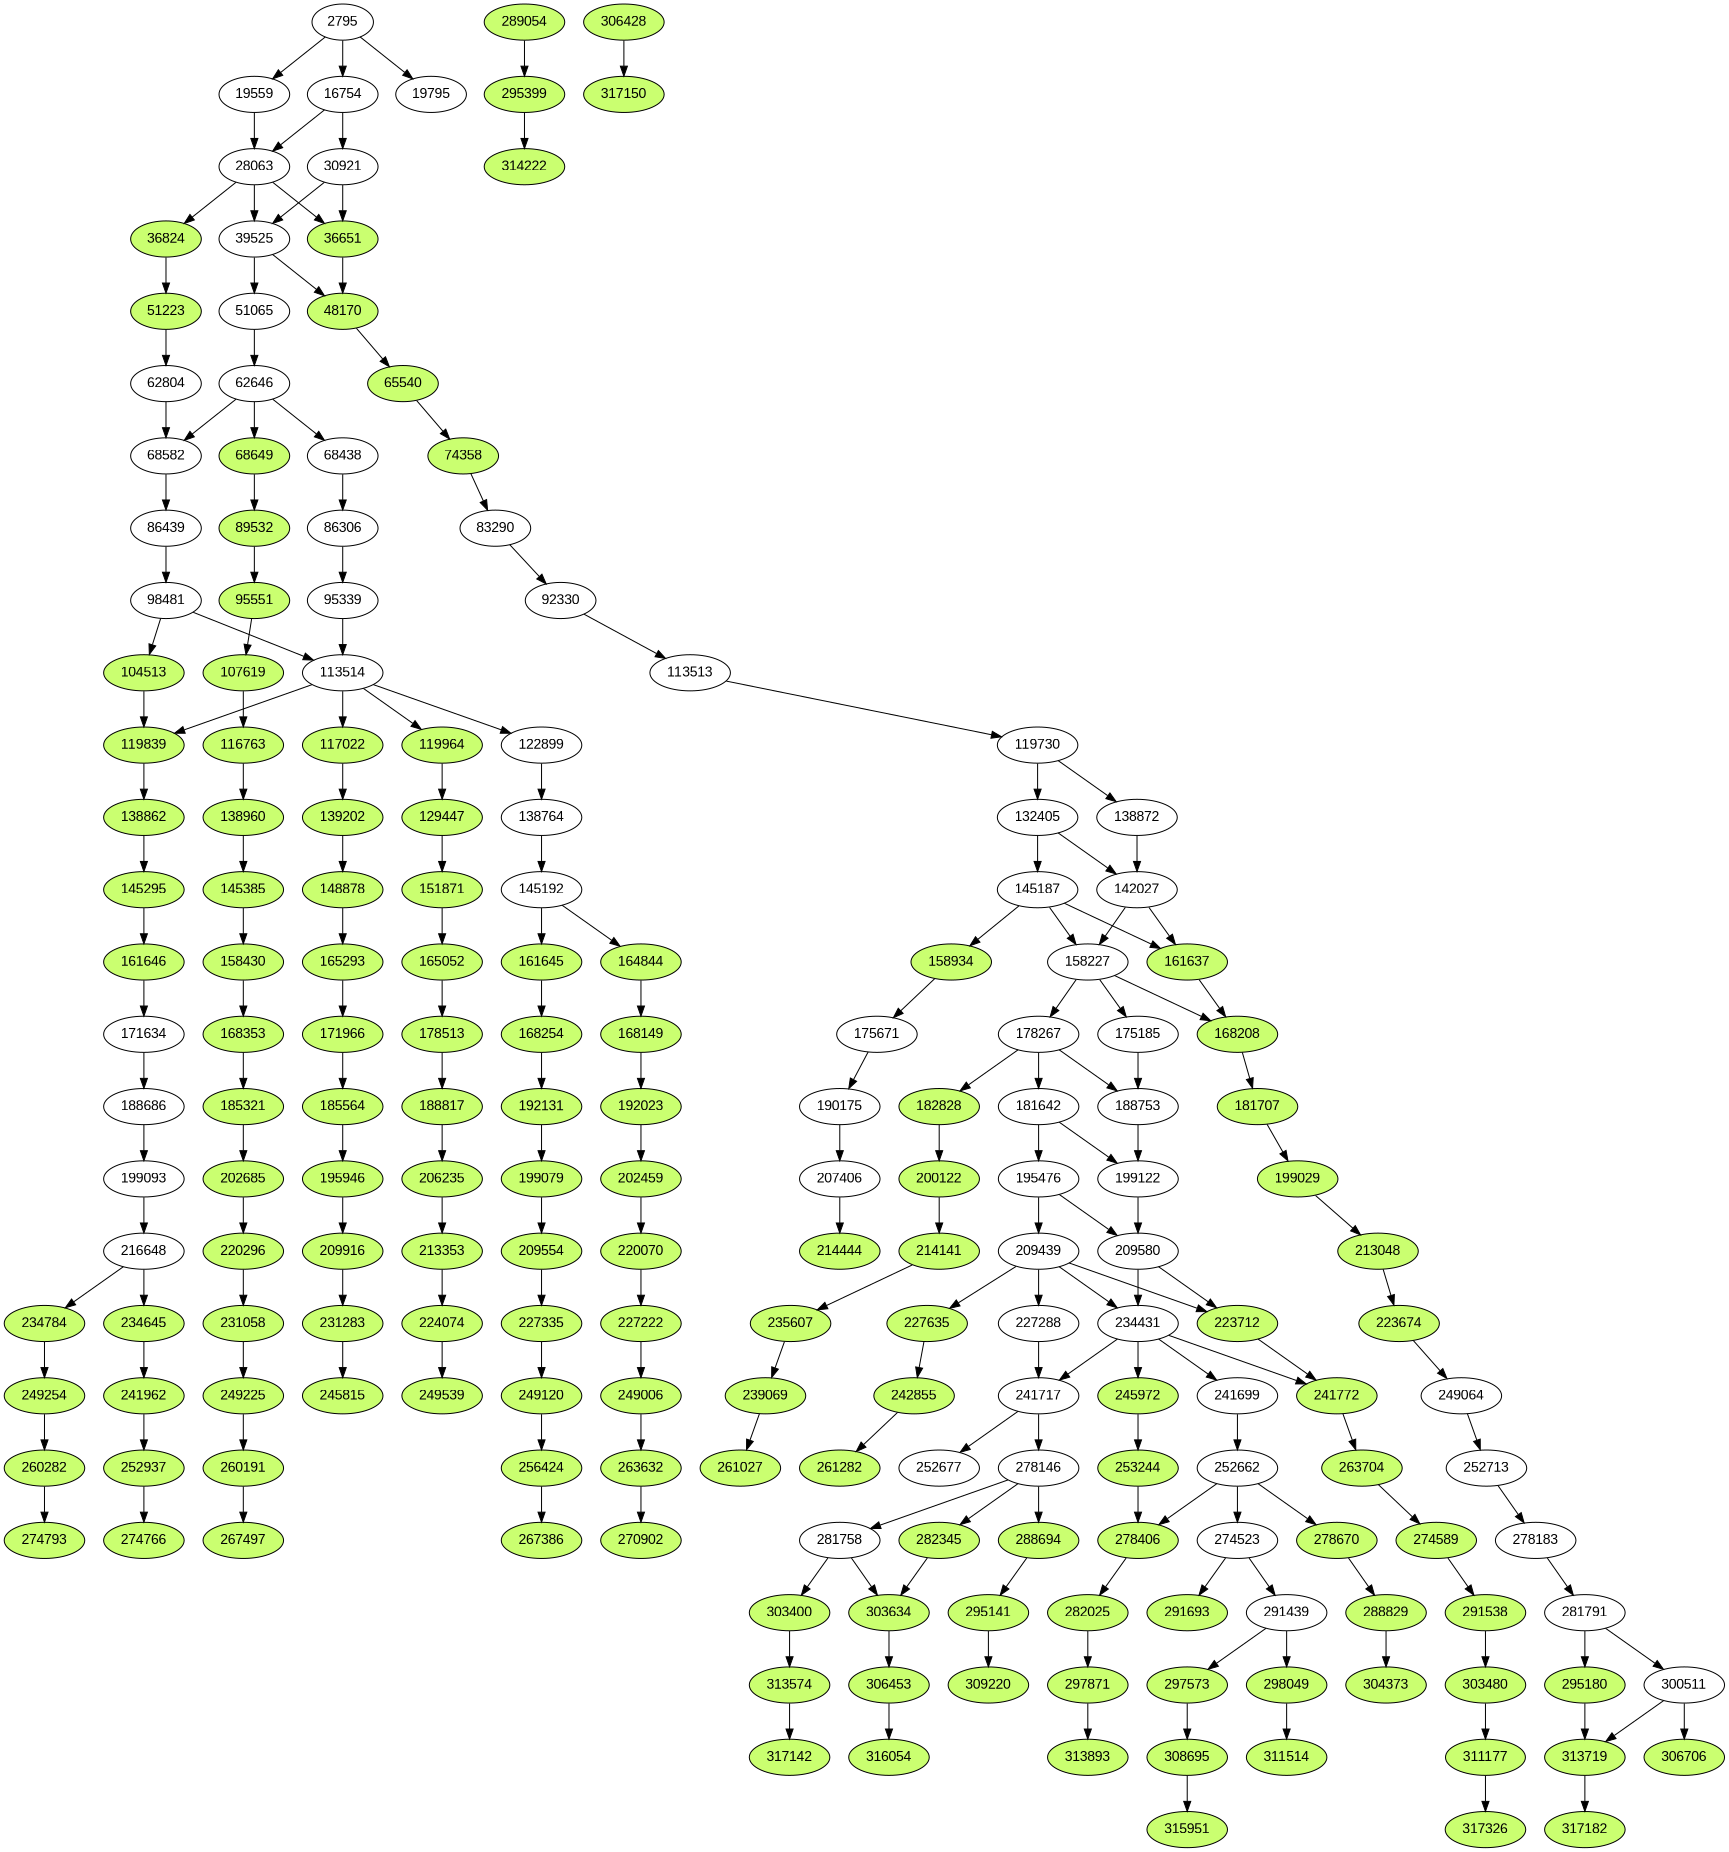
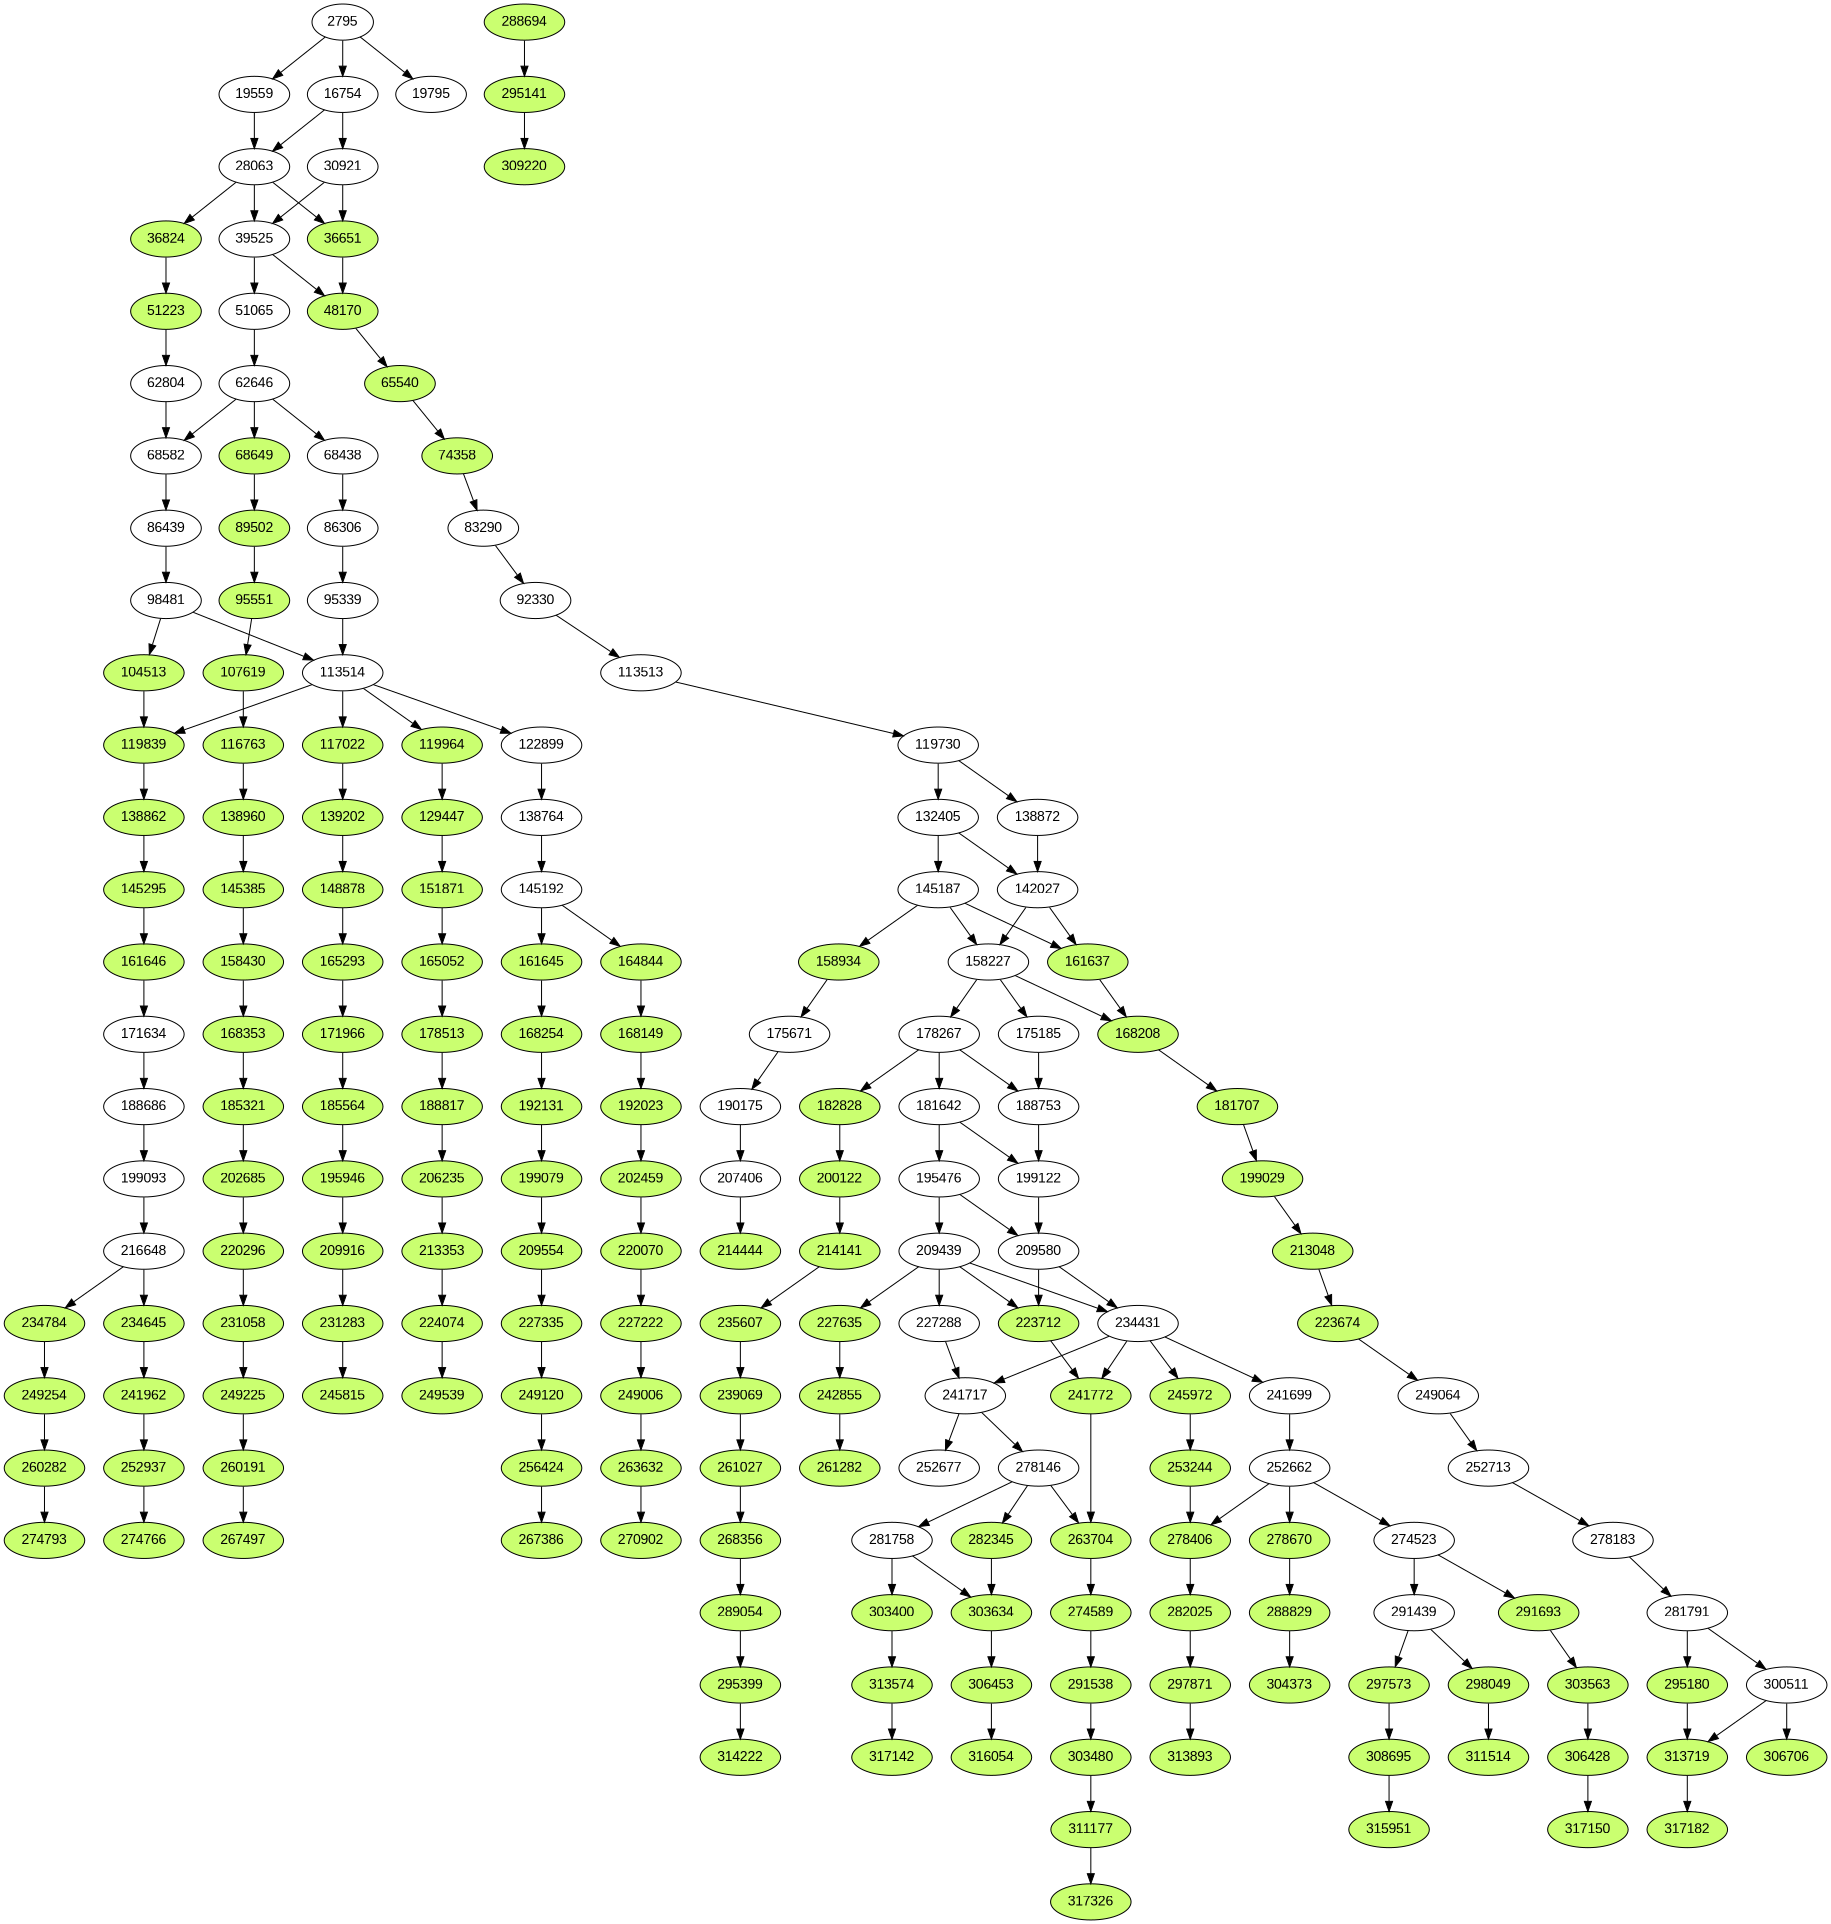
(254, 528) -> (254, 528)
(1039, 1499) -> (1062, 1500)
none -> (740, 1540)
none -> (1588, 1685)
